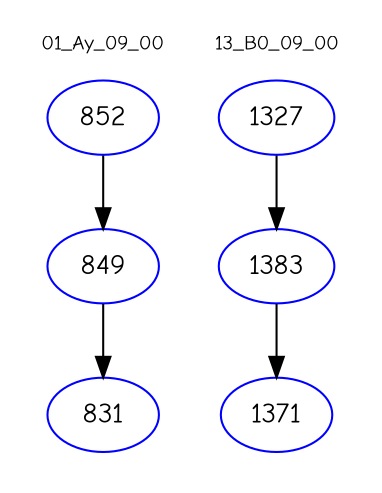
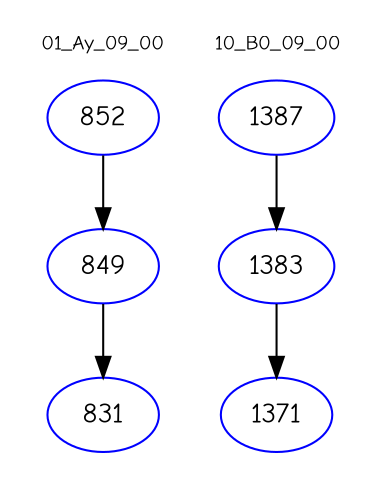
(278, 44) -> (278, 44)
(277, 118) -> (277, 118)
